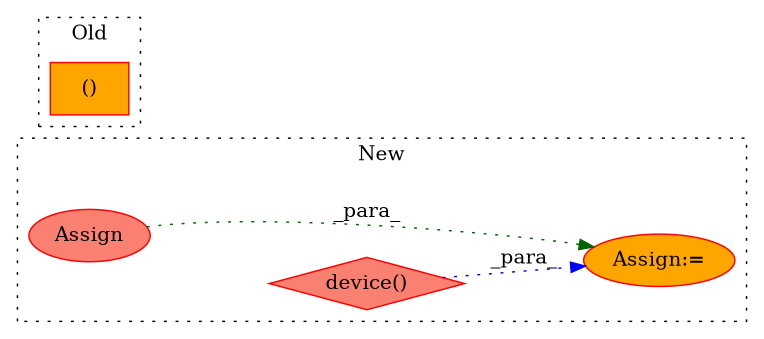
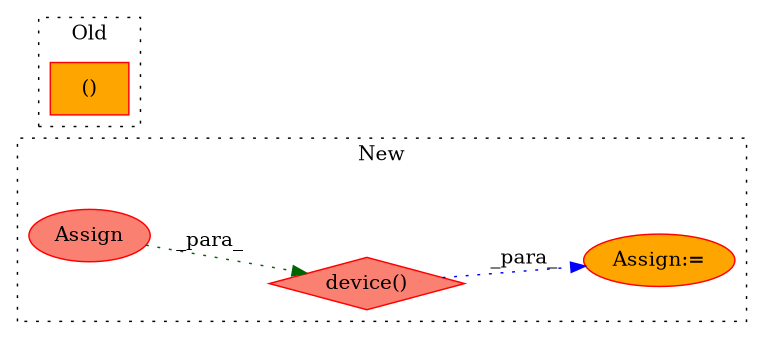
(363, 225) -> (219, 258)
